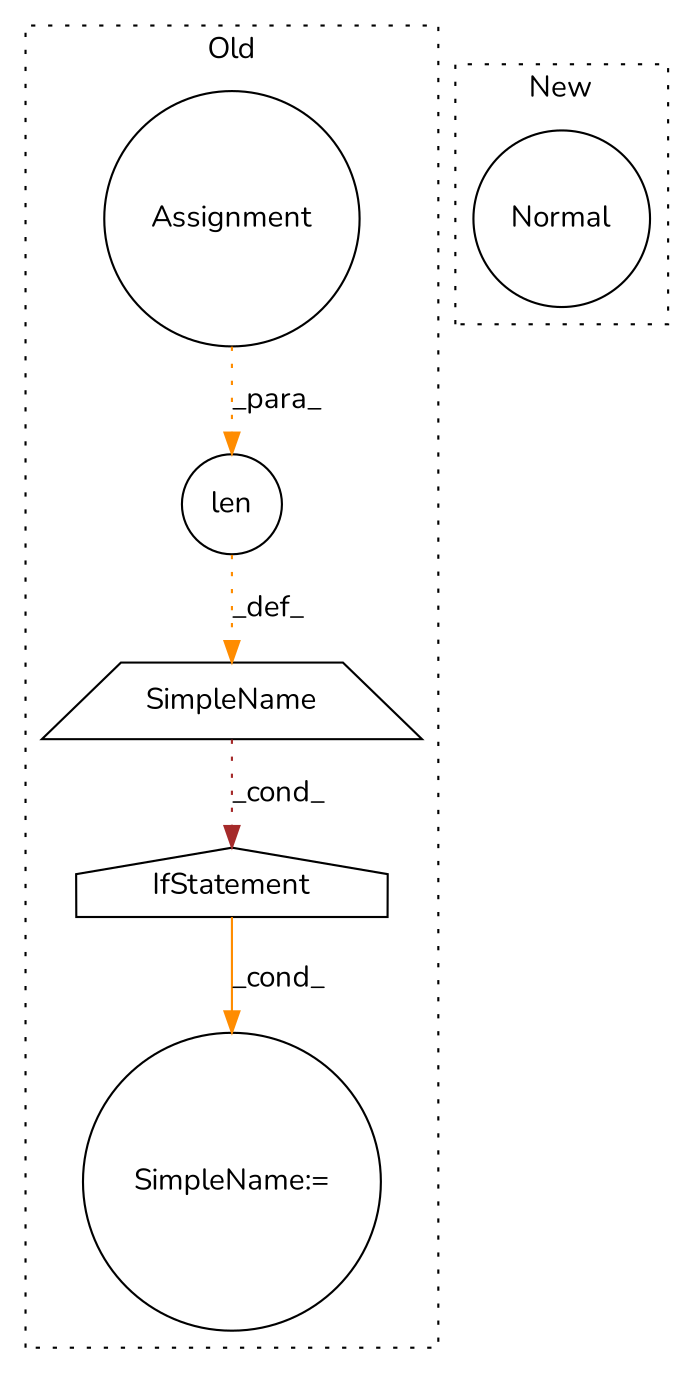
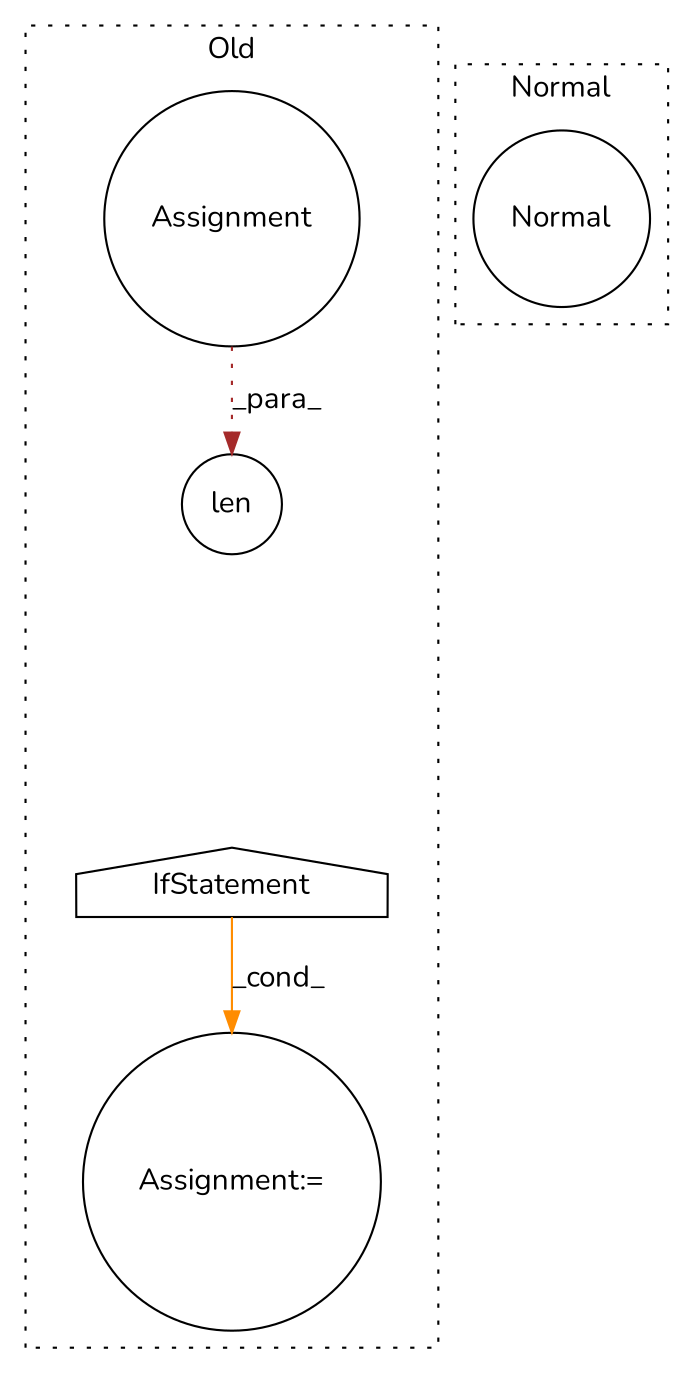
(562, 89) -> (562, 89)
(232, 390) -> (232, 390)
(232, 701) -> none
(232, 1182) -> (232, 1182)
